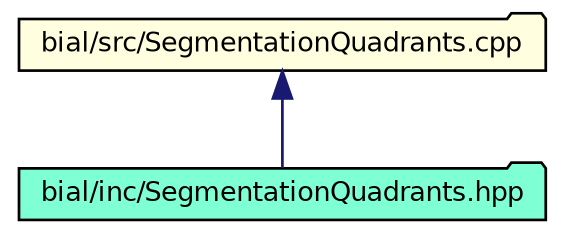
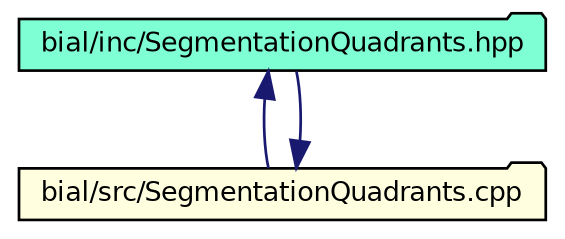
none -> (264, 134)
